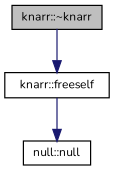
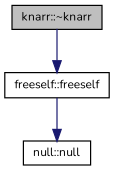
(57, 85) -> (57, 85)
